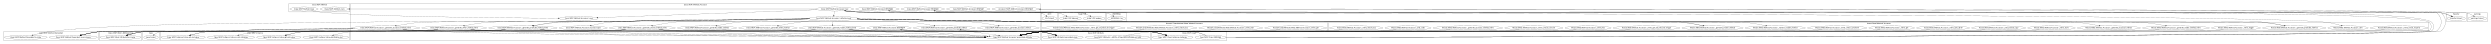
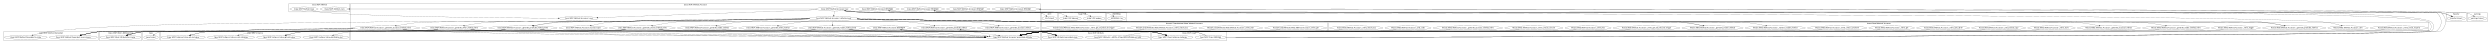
(1016, 9) -> (1016, 9)
